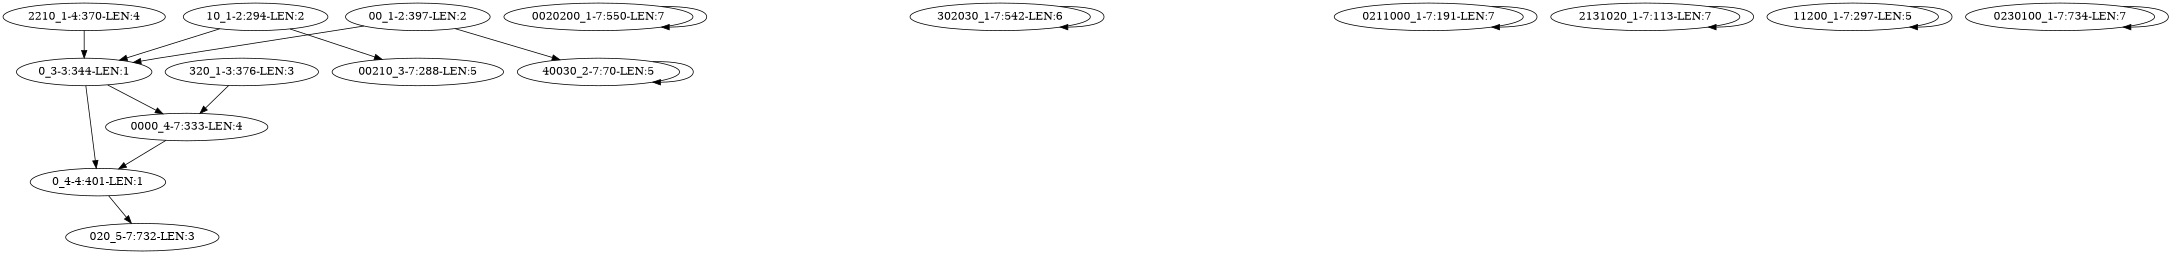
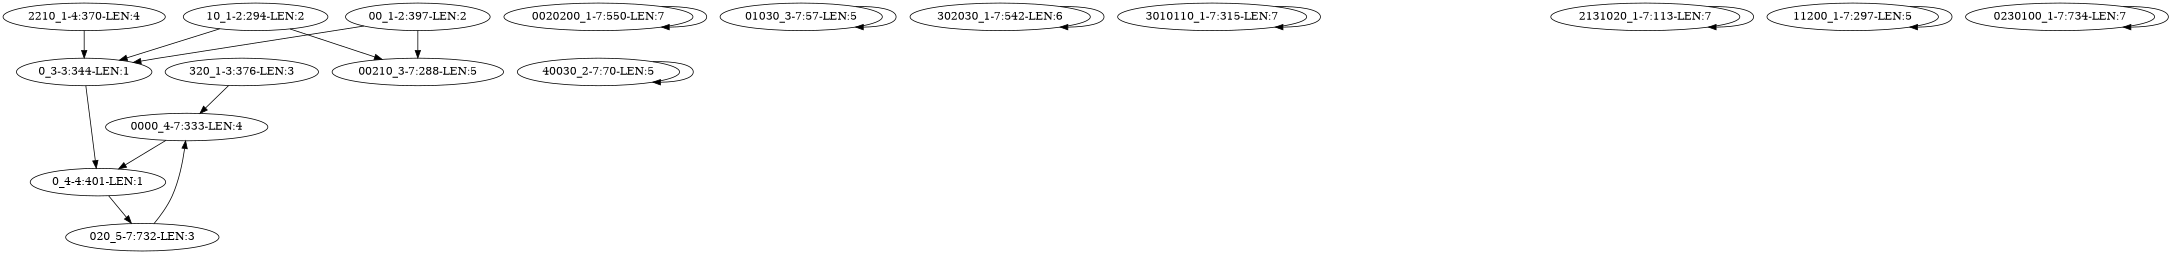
none -> (801, 17)
none -> (1212, 17)
(1429, 17) -> none
(504, 43) -> (418, 41)
(132, 98) -> (175, 189)
